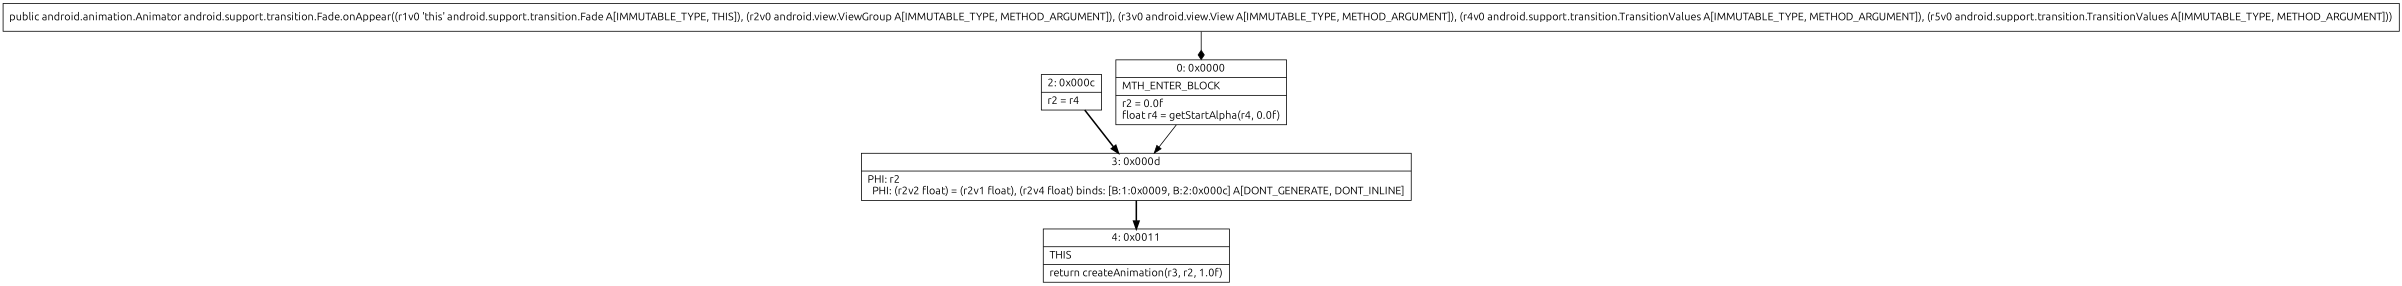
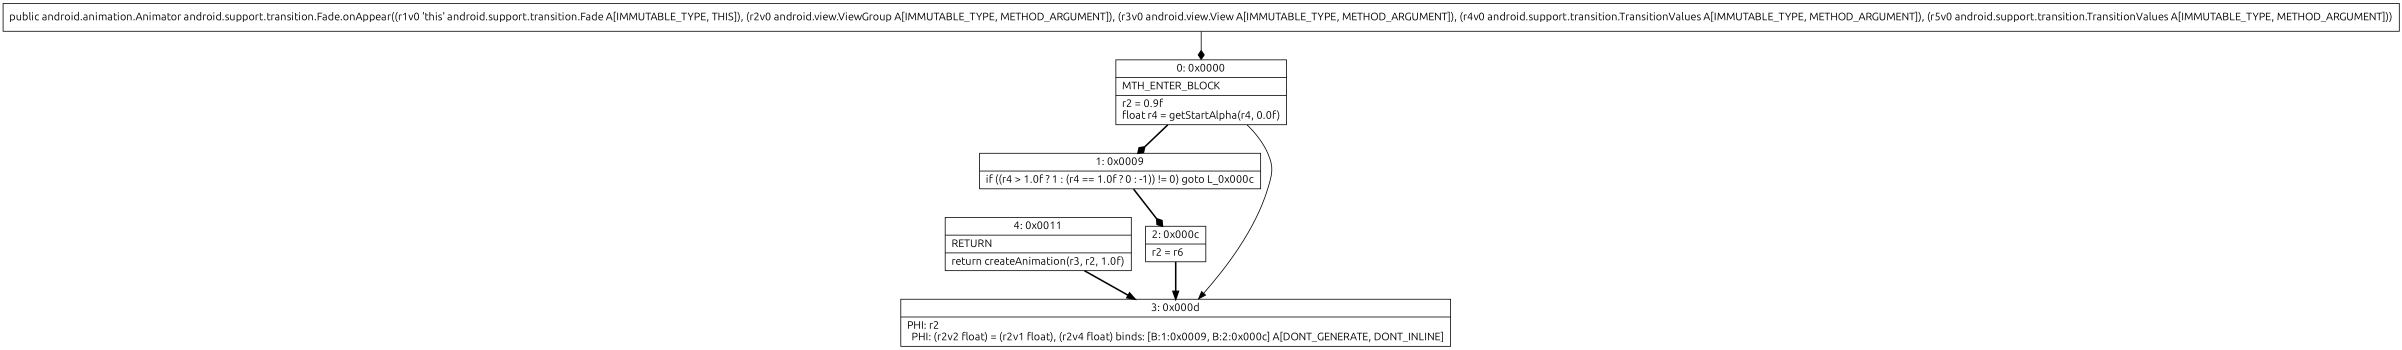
(1064, 101) -> (1168, 253)
(1143, 104) -> (1143, 104)
none -> (1120, 171)
(1136, 211) -> (1106, 283)
(1061, 255) -> (972, 244)
